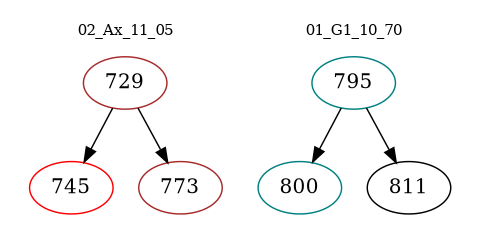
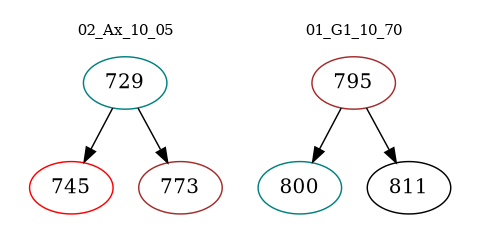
(126, 31) -> (126, 31)
(125, 83) -> (125, 83)
(354, 83) -> (354, 83)
